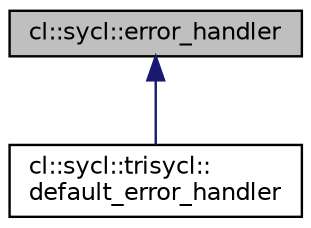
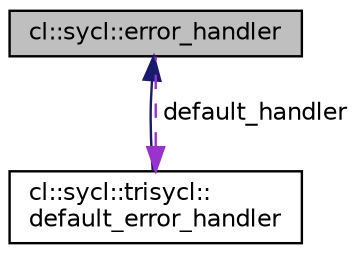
none -> (156, 102)
